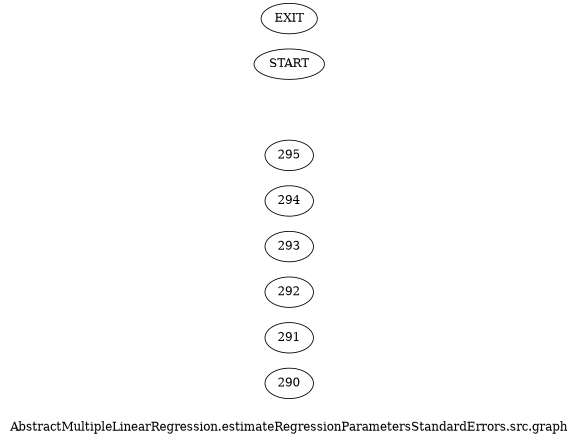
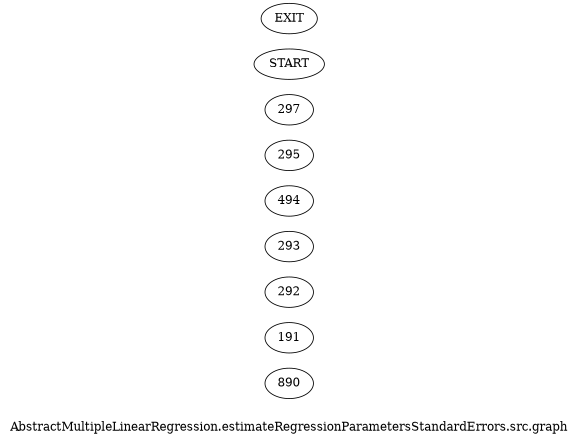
none -> (289, 110)
(289, 201) -> (289, 201)
(289, 338) -> (289, 338)
(289, 383) -> (289, 383)
